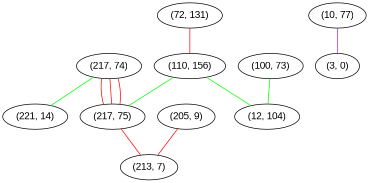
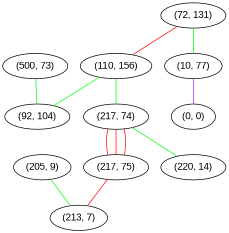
none -> (193, 41)
(271, 66) -> (35, 66)
(337, 66) -> (193, 117)
(151, 91) -> (116, 91)
(35, 117) -> (193, 167)
(267, 117) -> (37, 117)
(168, 142) -> (60, 192)
